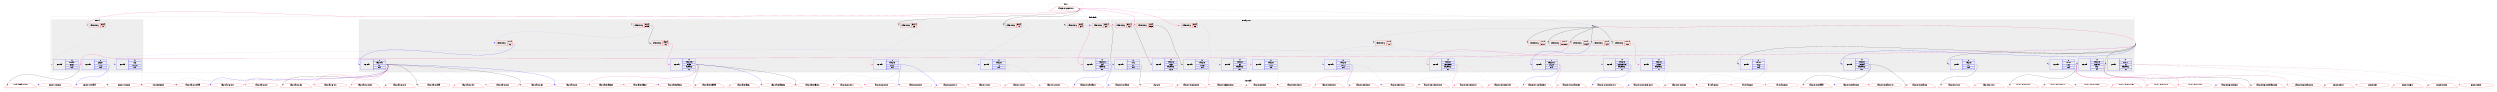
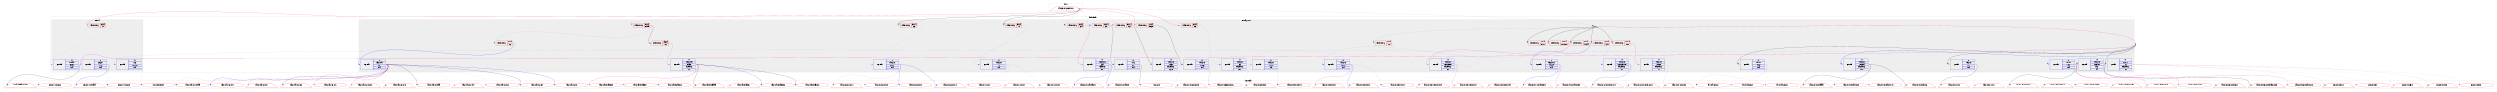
(262, 85) -> (262, 85)
